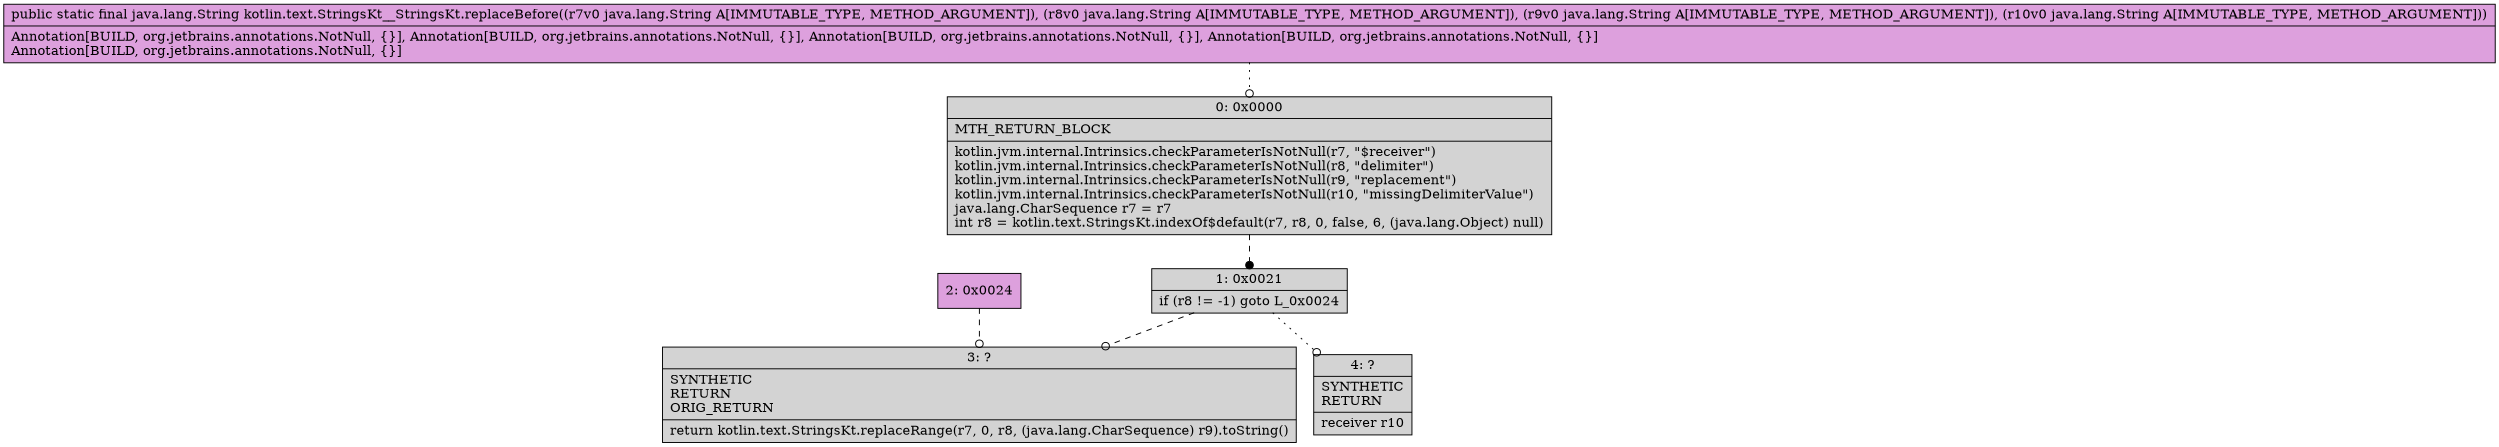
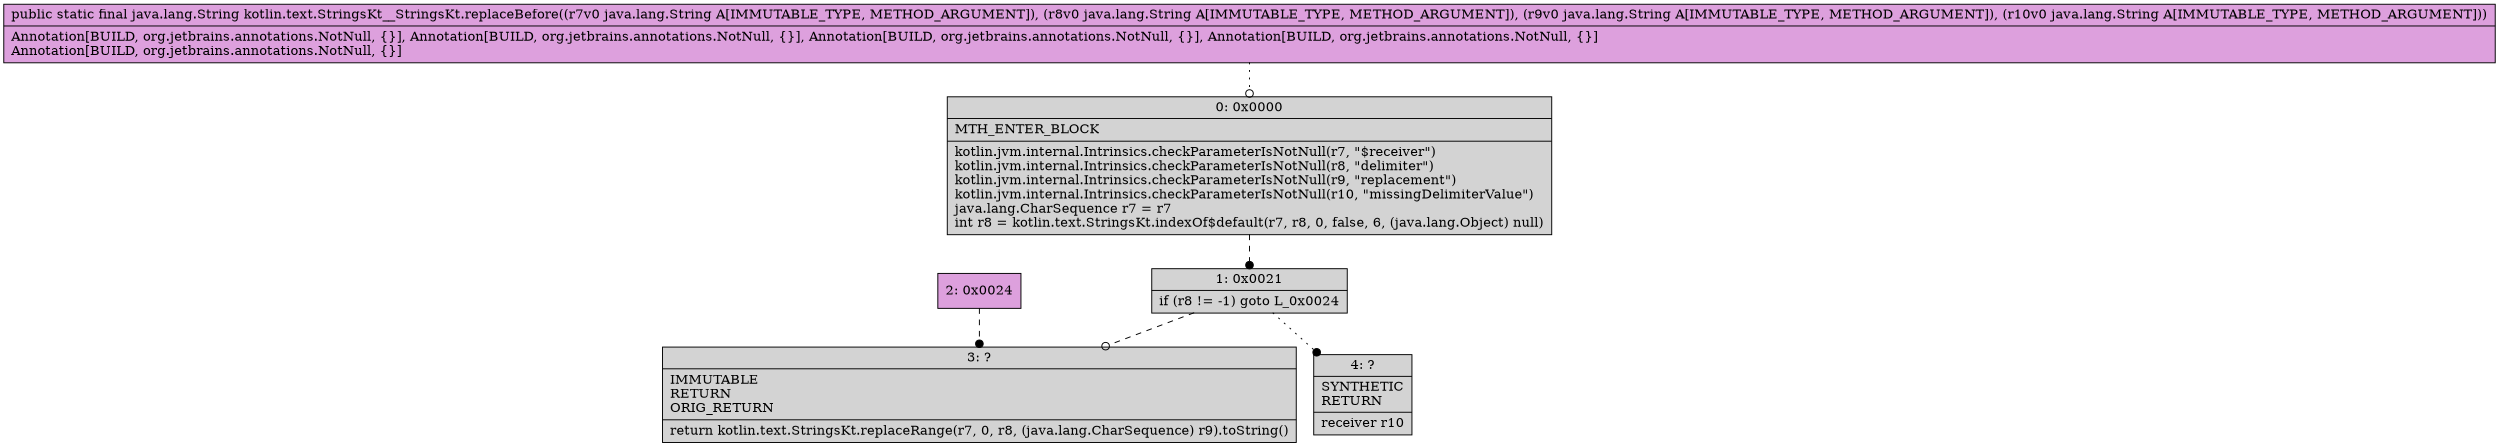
(1033, 129) -> (1028, 129)
(979, 324) -> (979, 324)
(1293, 331) -> (1293, 331)
(712, 380) -> (714, 380)
